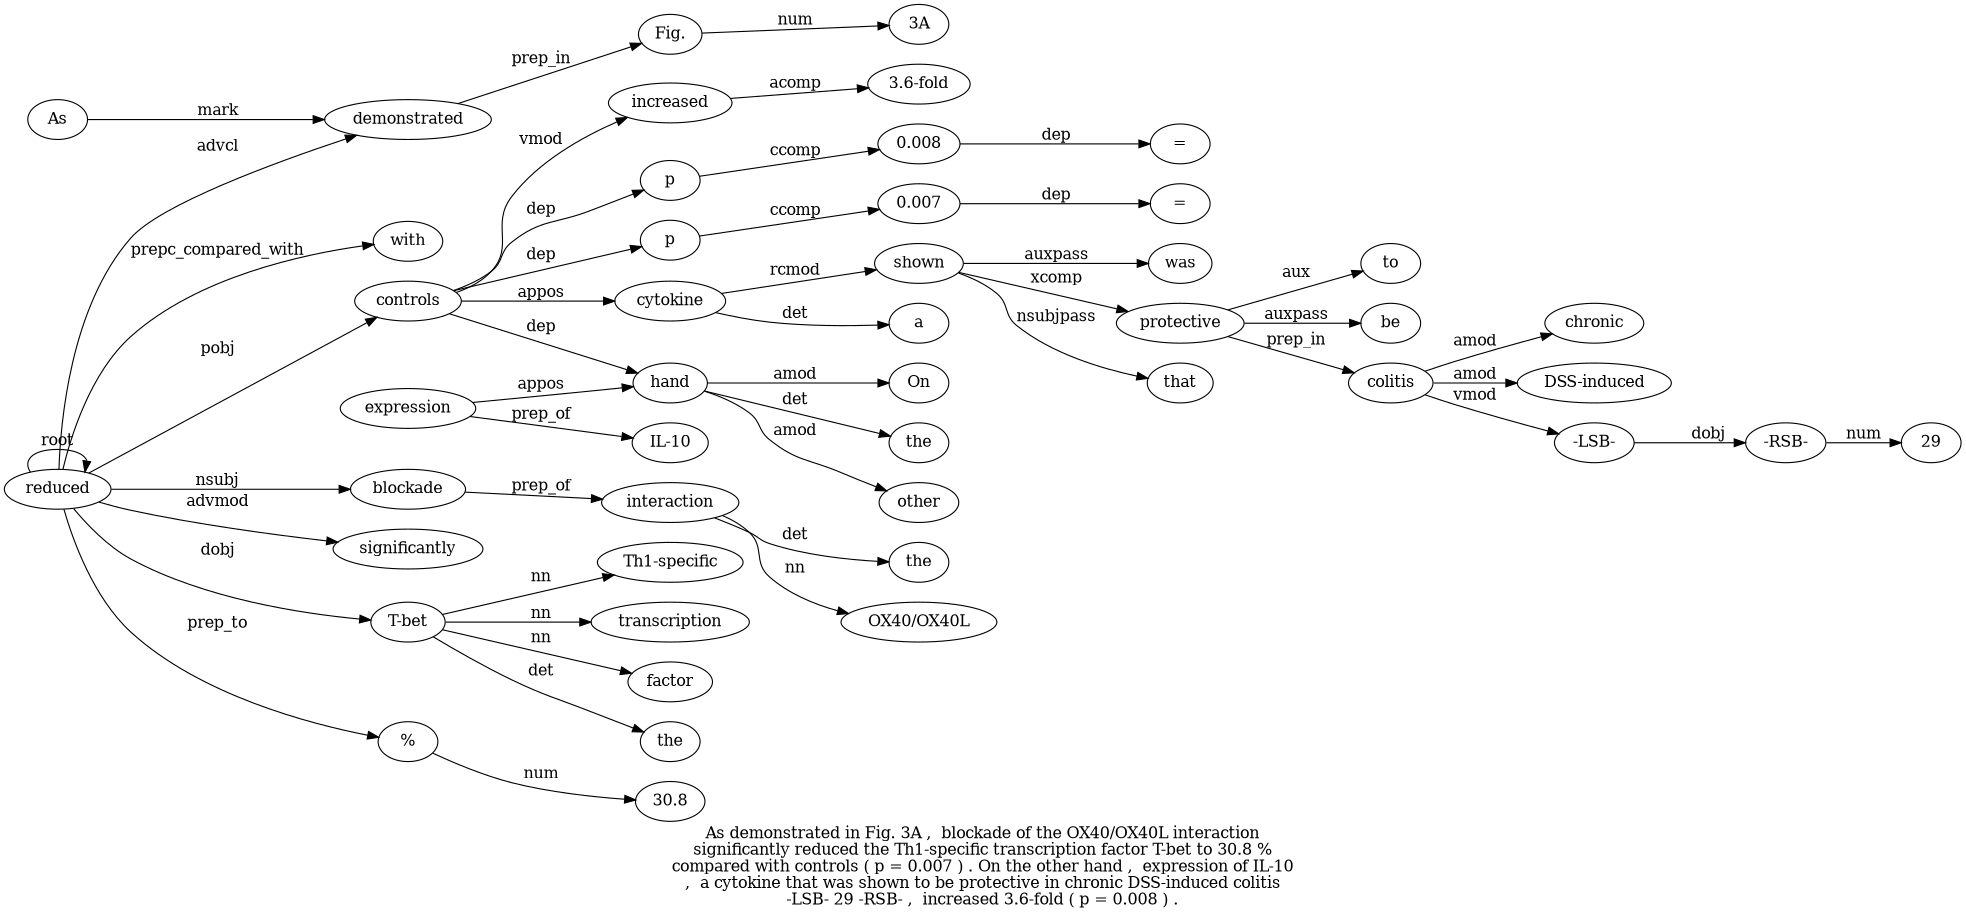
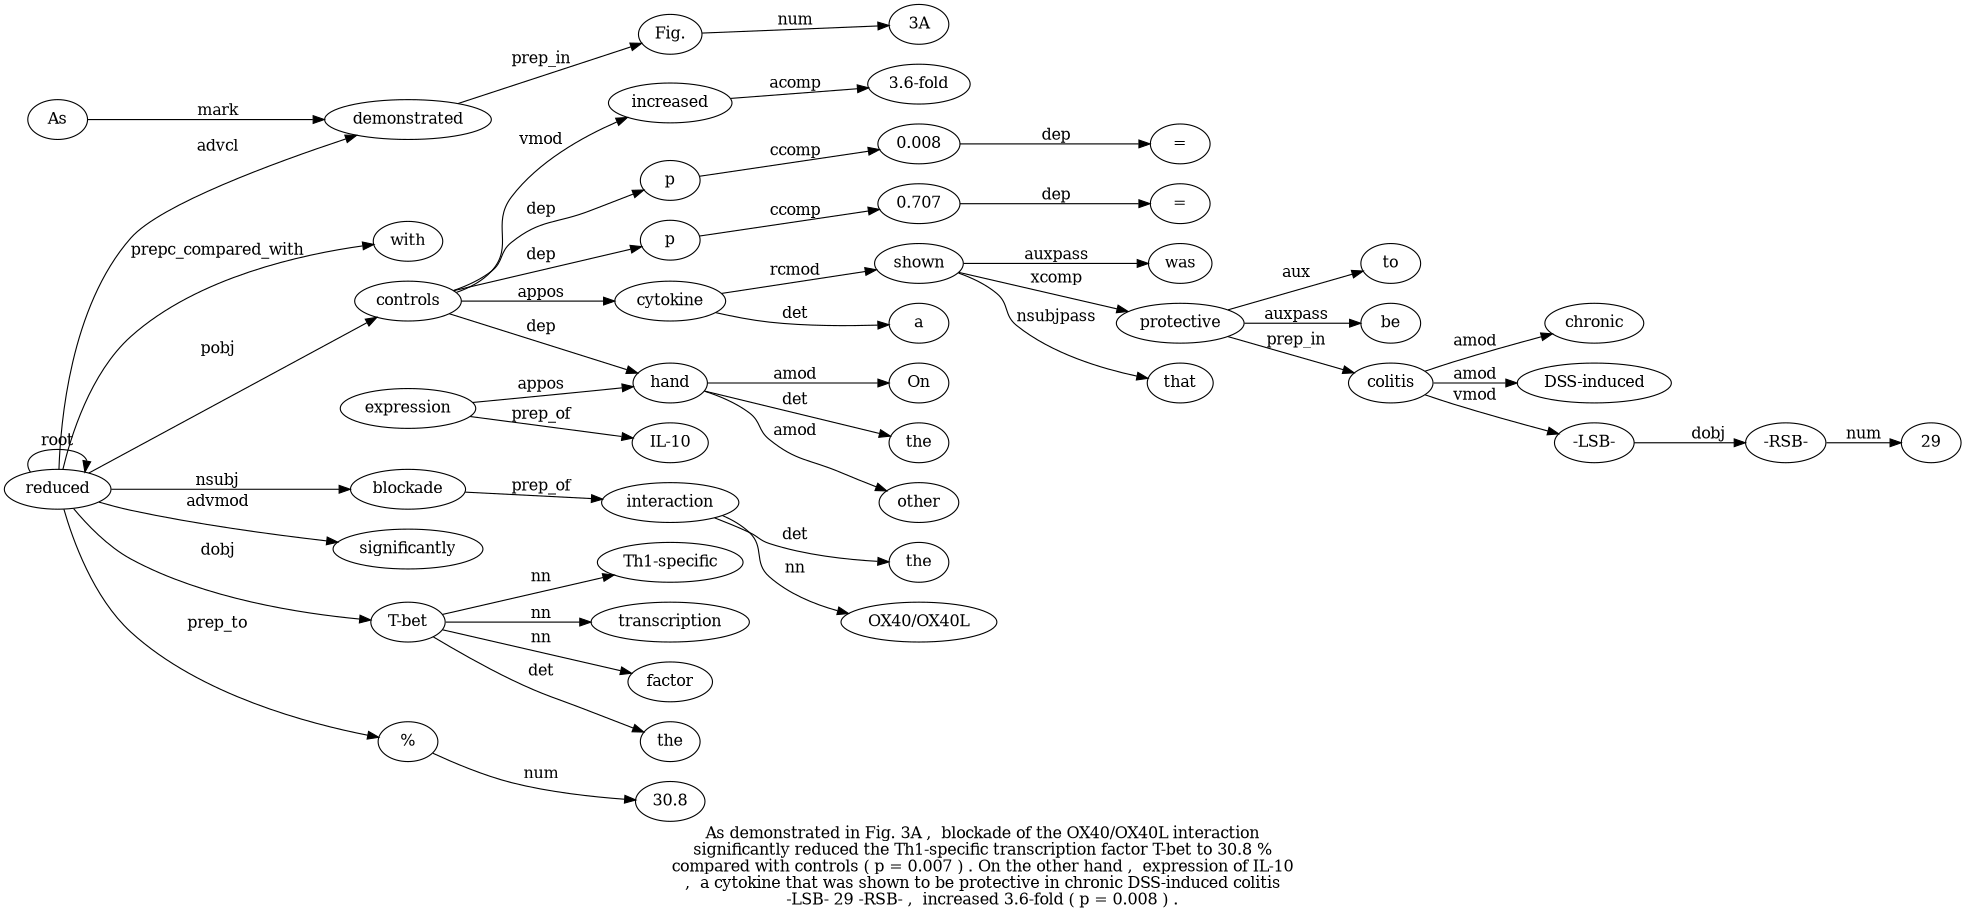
(919, 204) -> (919, 204)
